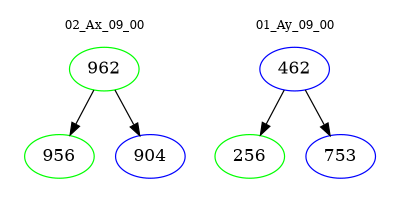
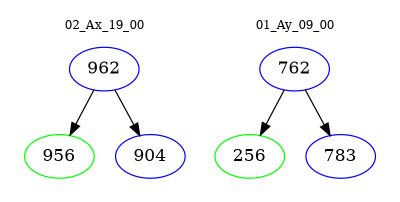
(105, 26) -> (105, 26)
(104, 69) -> (104, 69)
(295, 69) -> (295, 69)
(341, 156) -> (341, 156)
